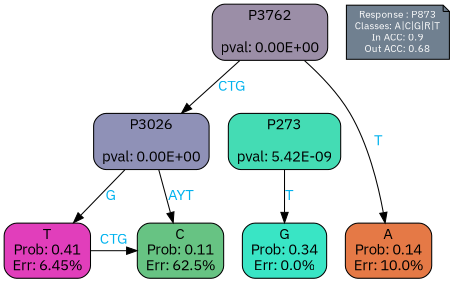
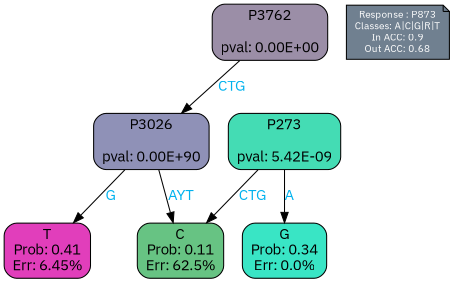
(151, 141) -> (151, 141)
(290, 196) -> (290, 196)
(108, 251) -> (236, 192)
(389, 251) -> none
